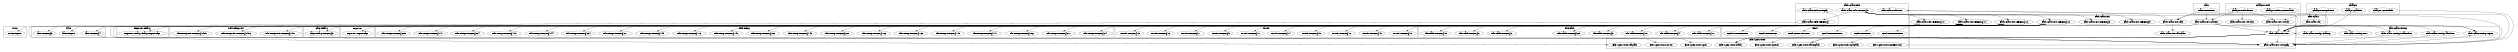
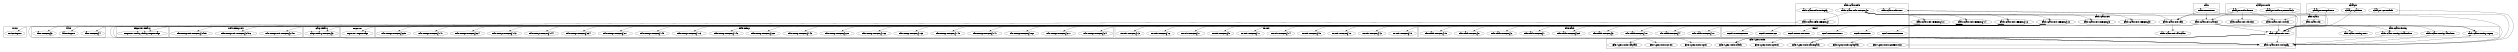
none -> (1534, 33)
(2317, 33) -> none
(852, 43) -> (1945, 38)
